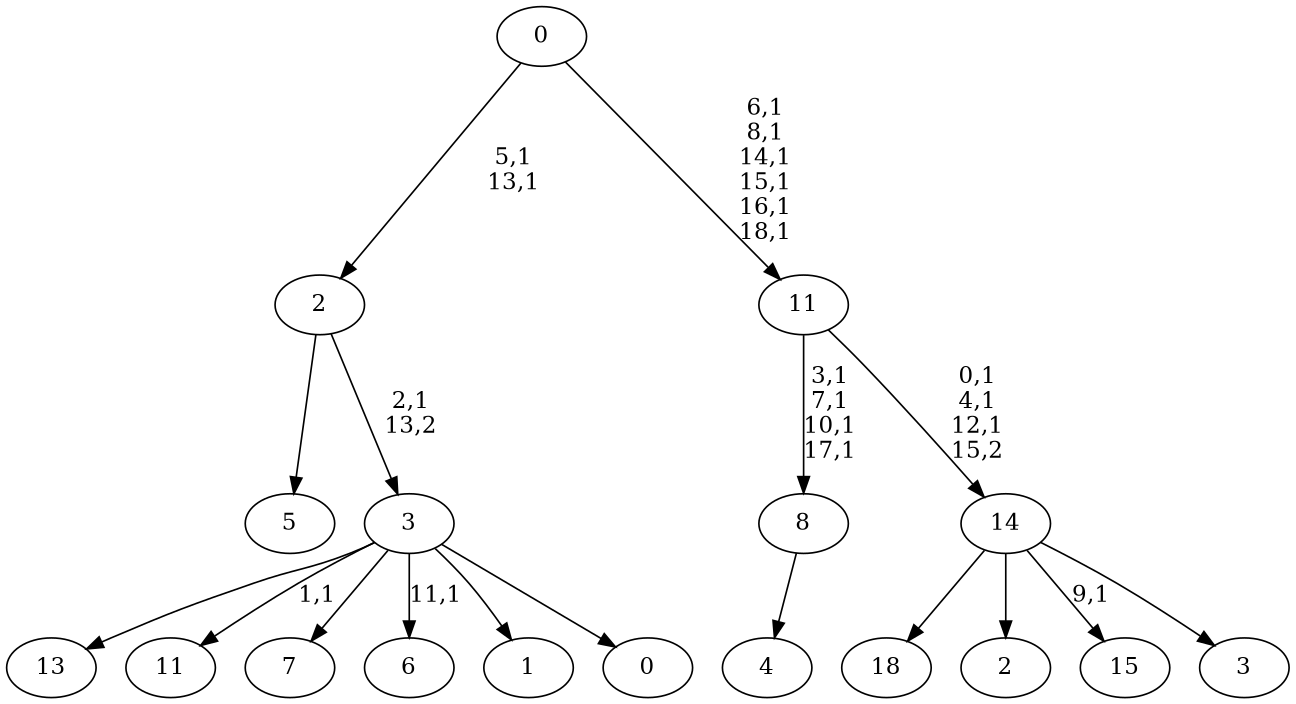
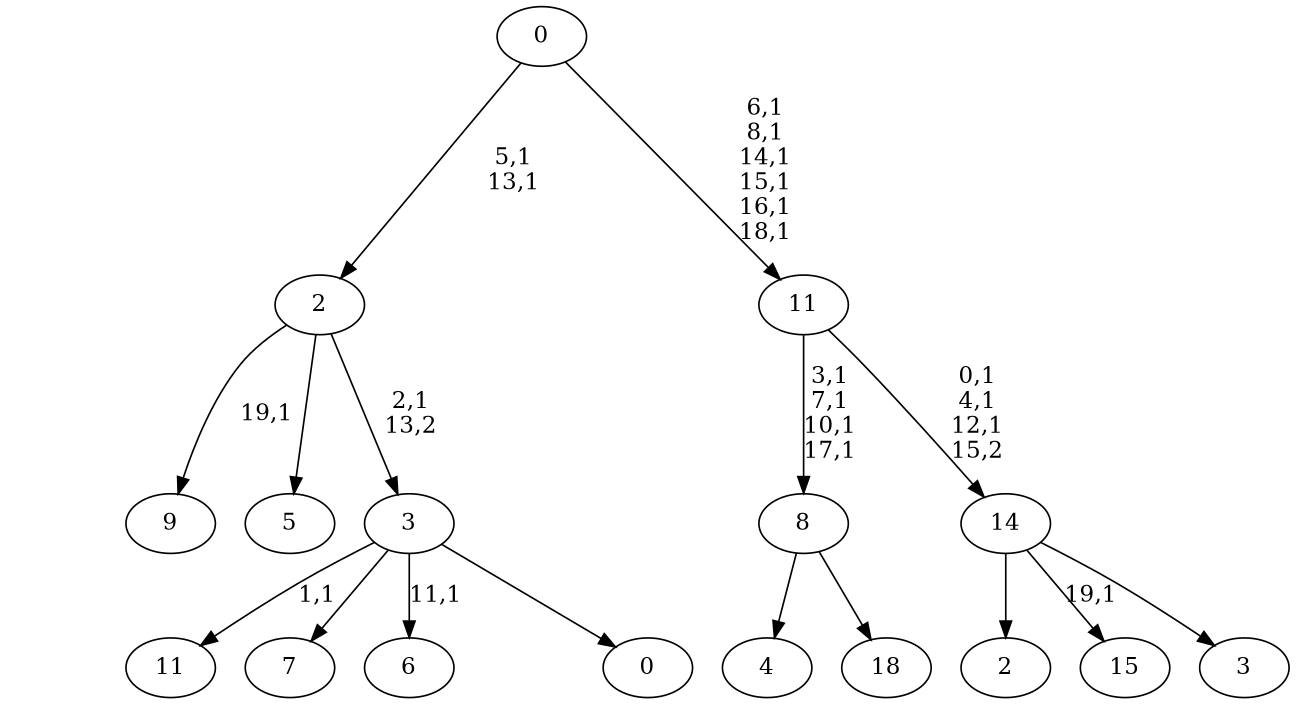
none -> (171, 524)
(951, 589) -> (841, 588)
(1091, 596) -> (1091, 596)
(51, 668) -> none
(529, 668) -> none
